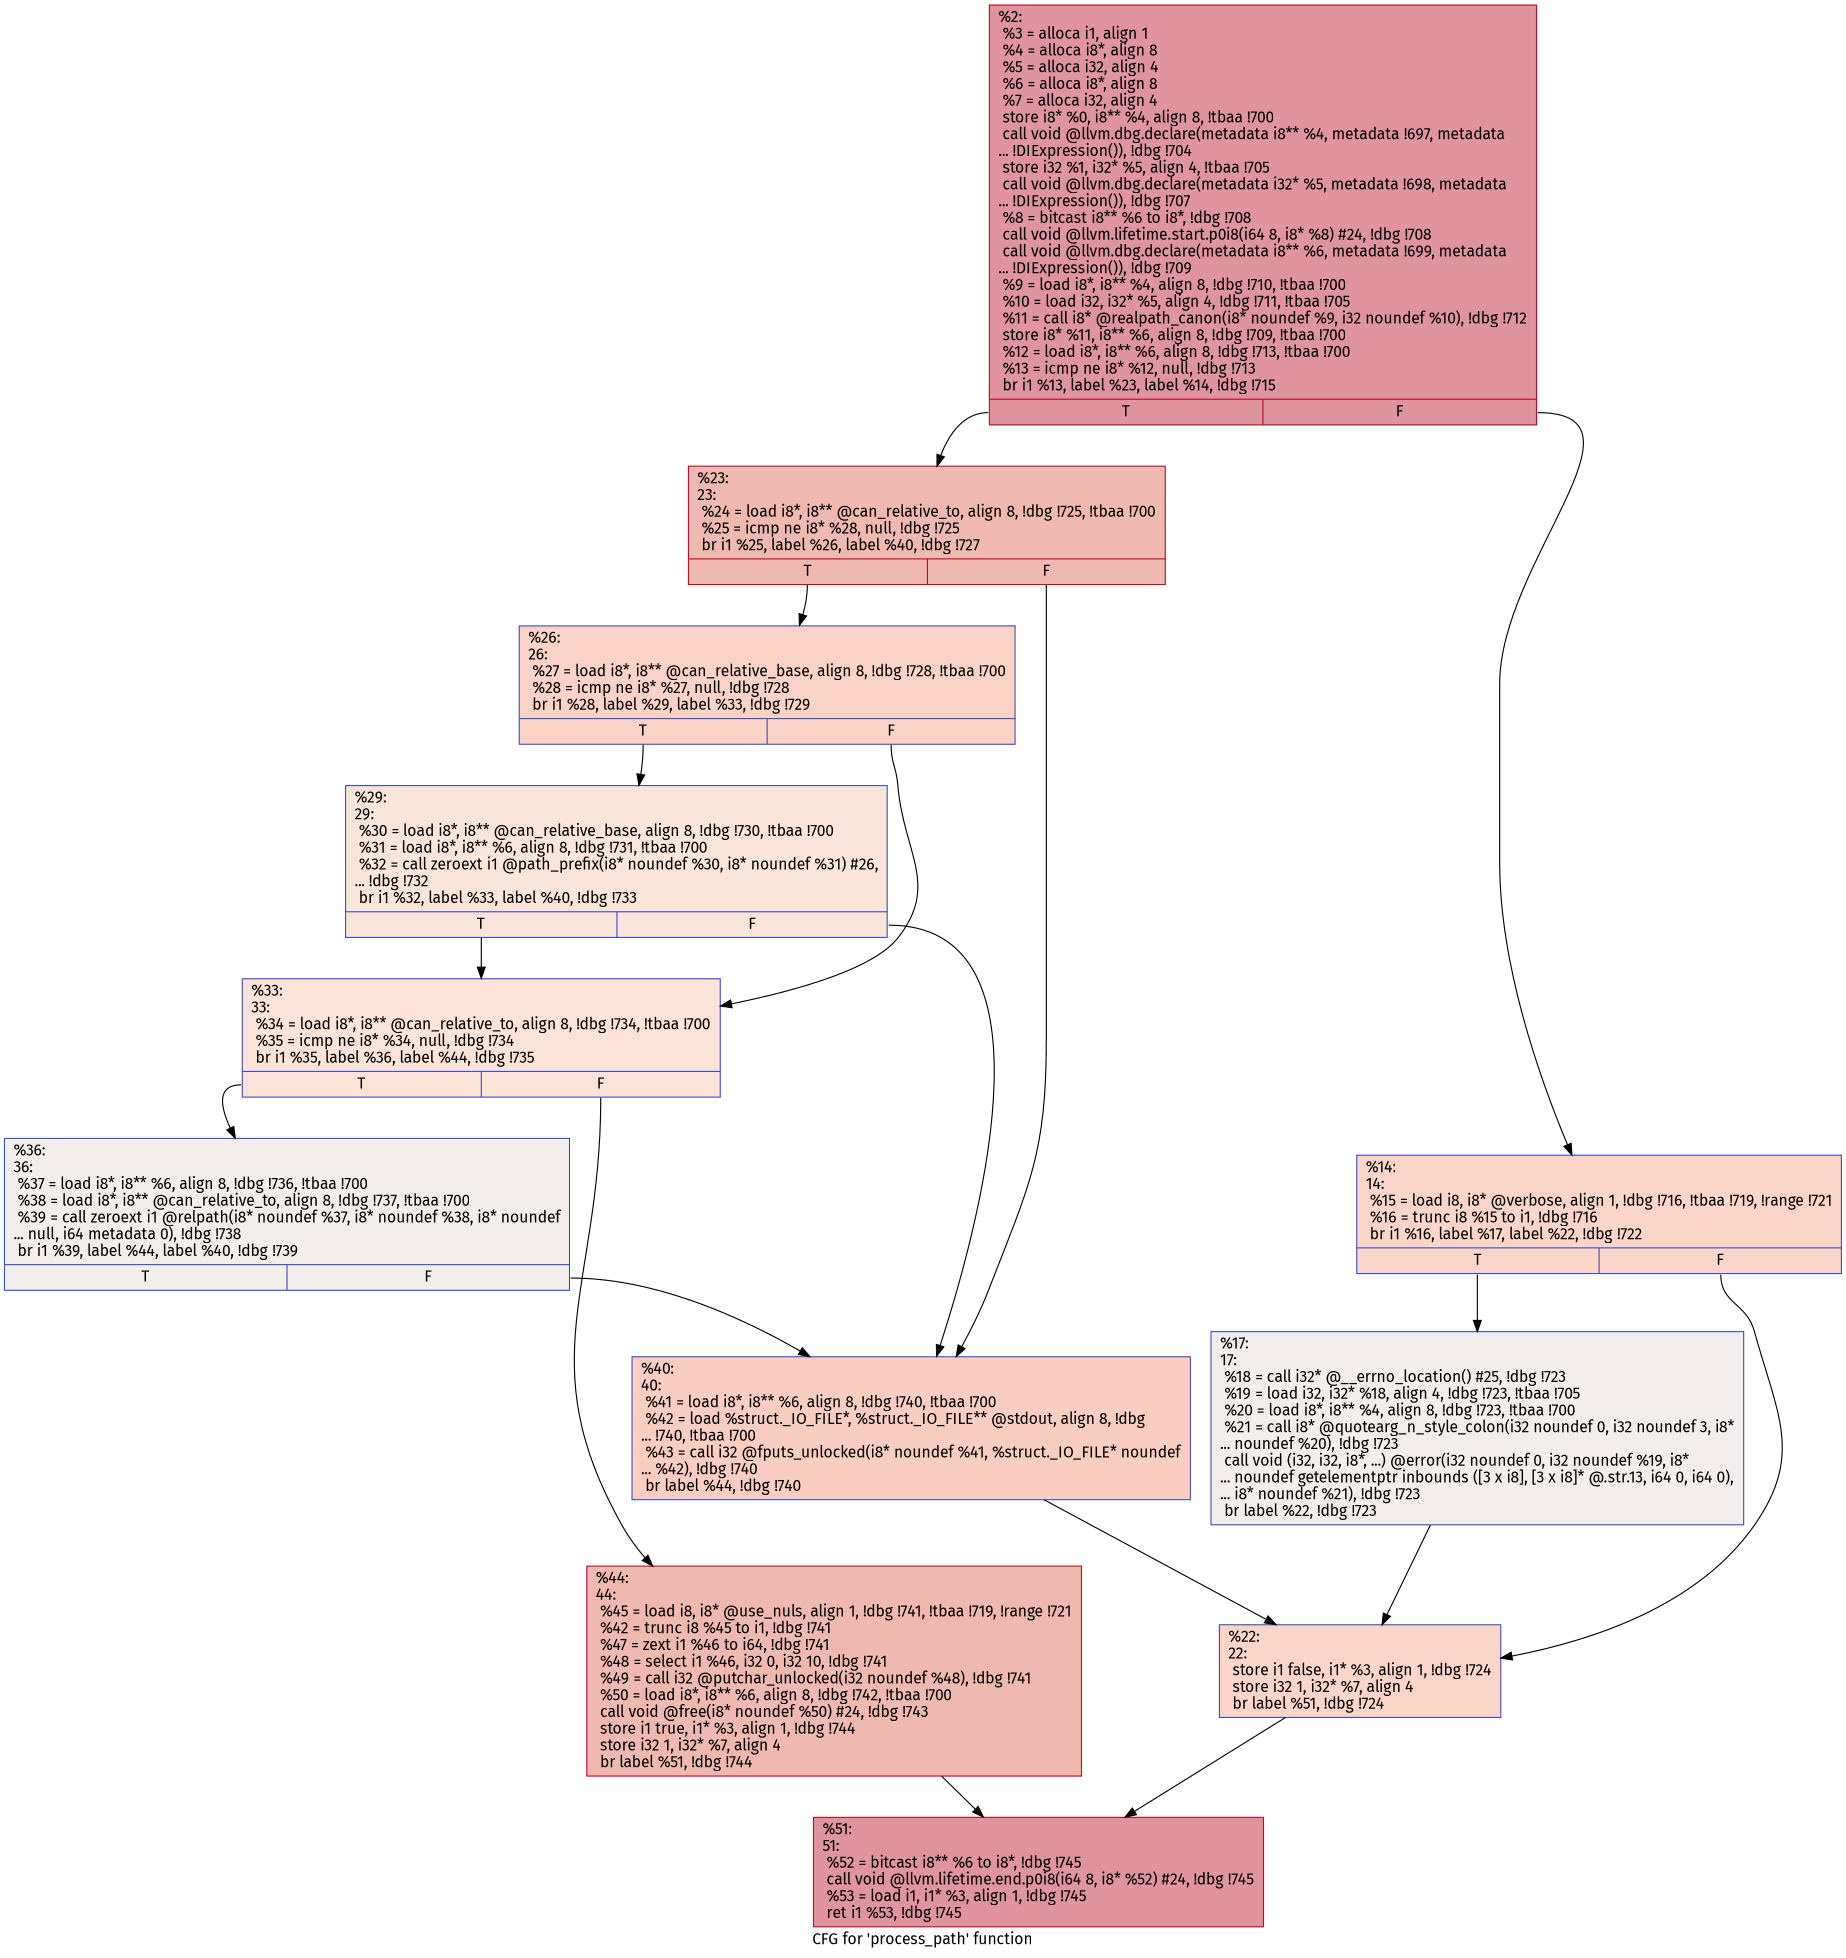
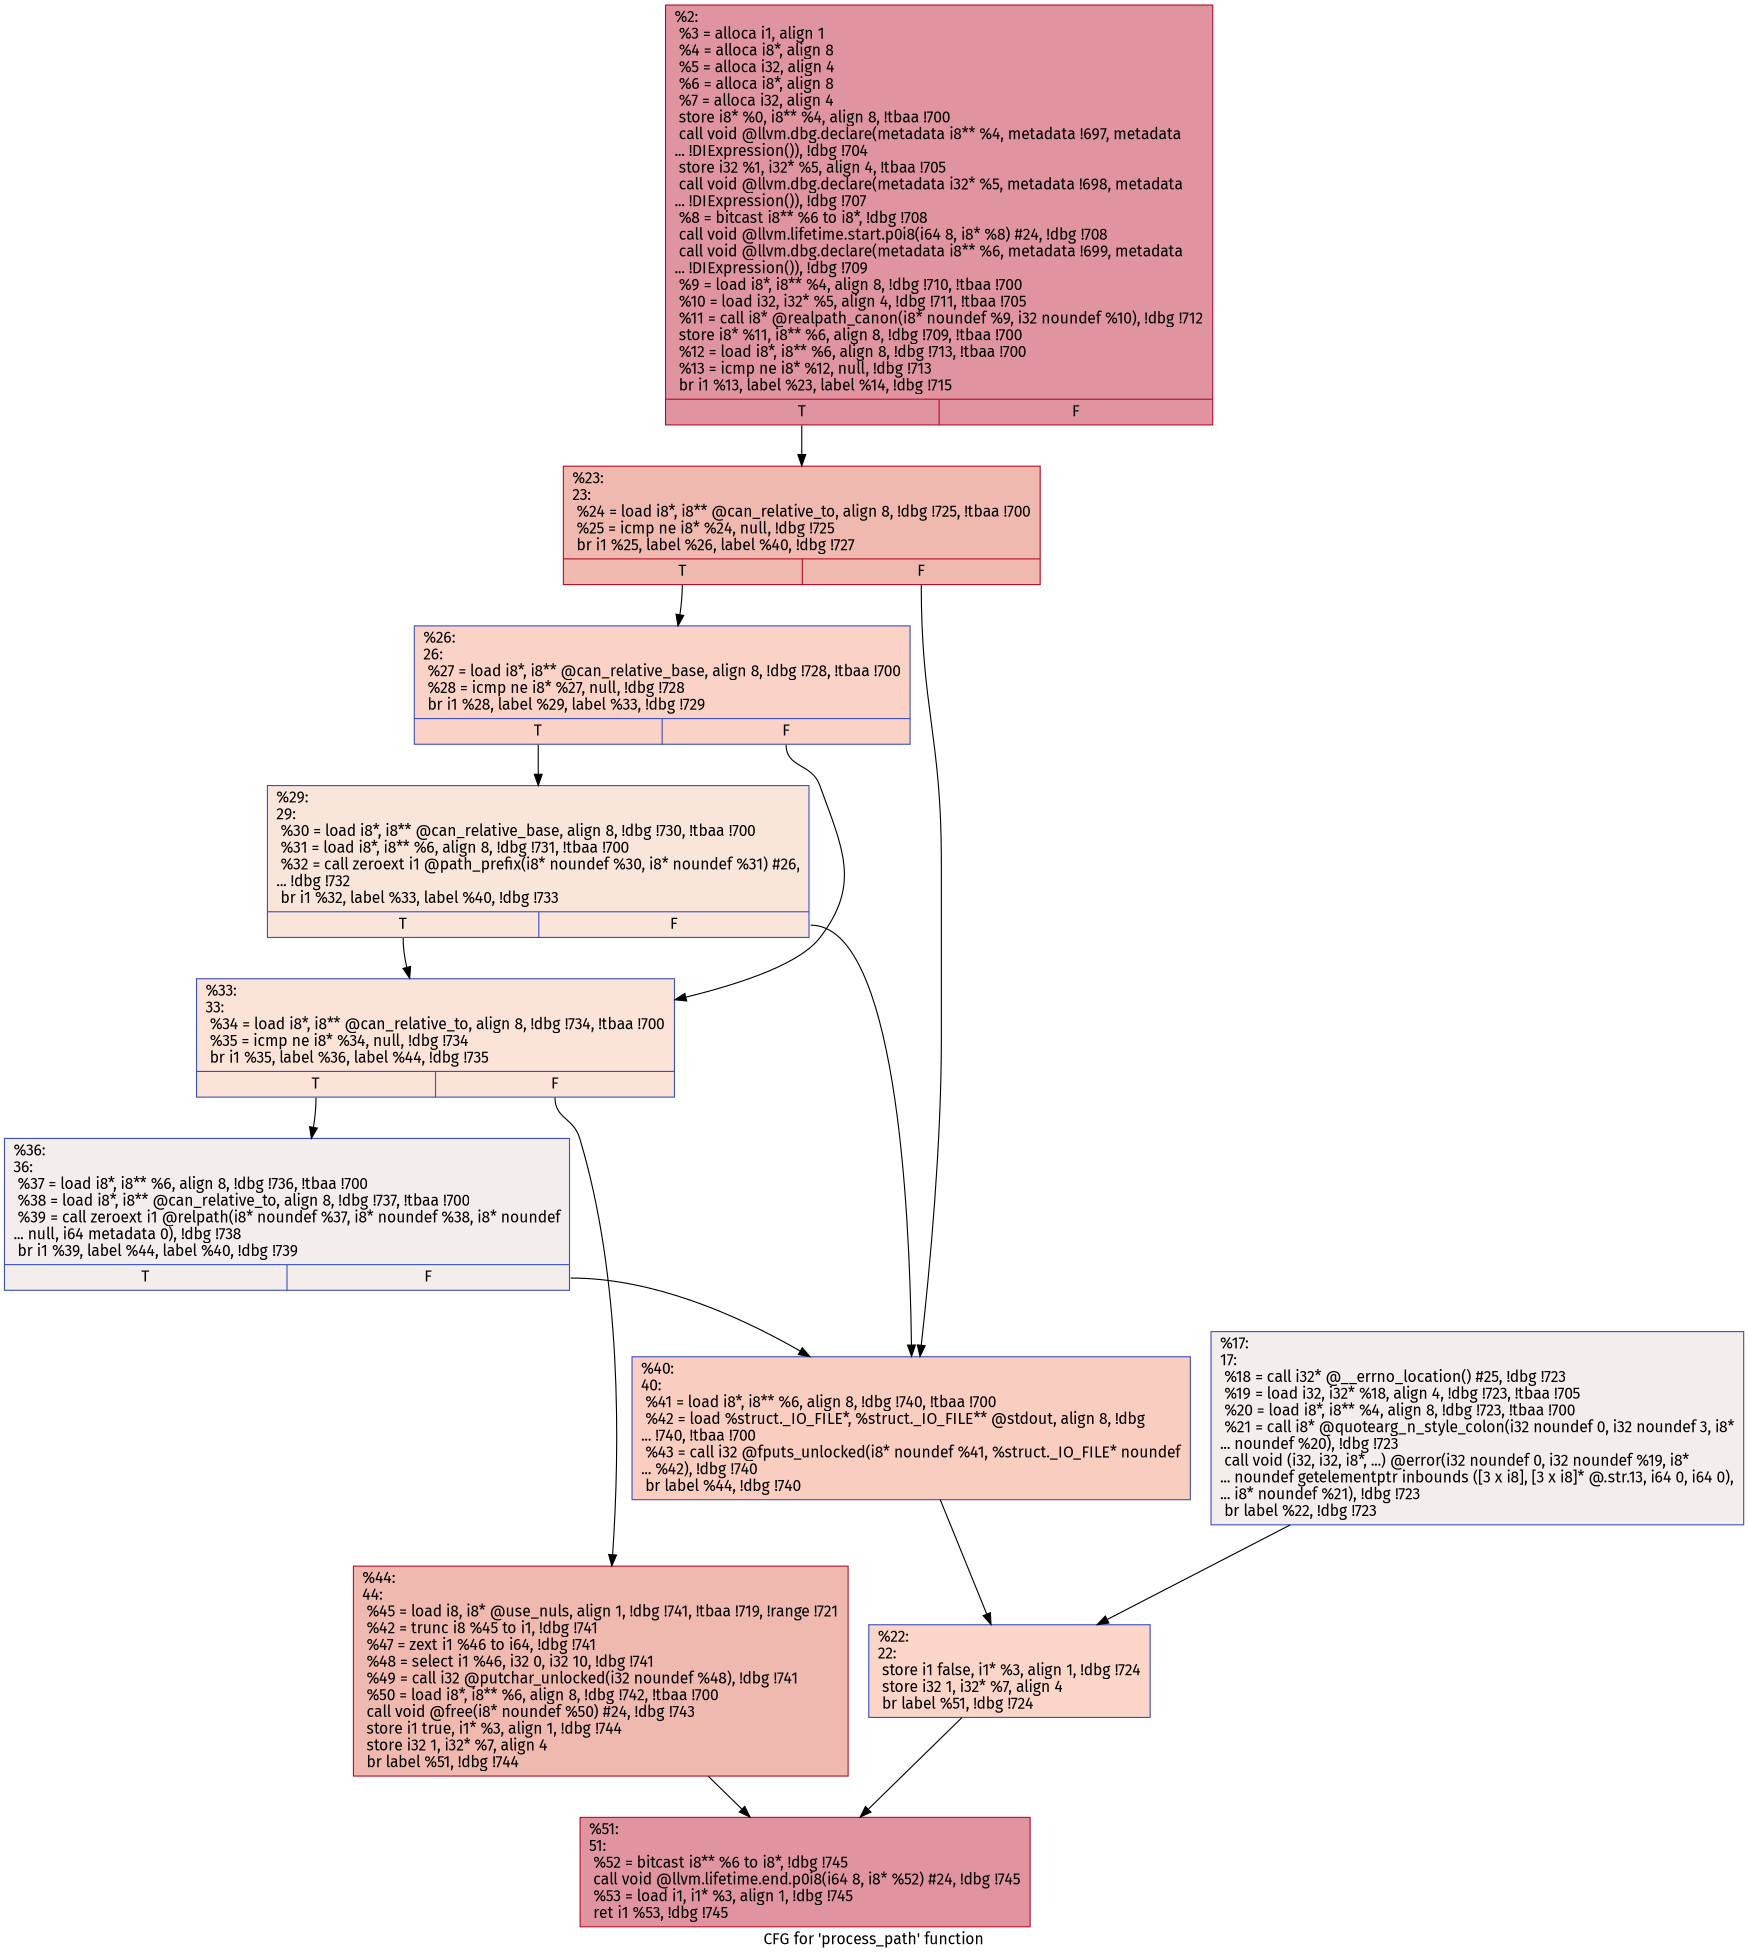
(829, 529) -> (704, 529)
(1599, 1214) -> none
